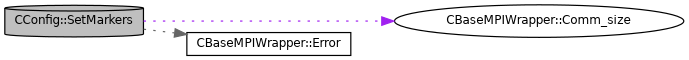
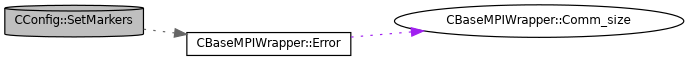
(263, 21) -> (381, 34)
